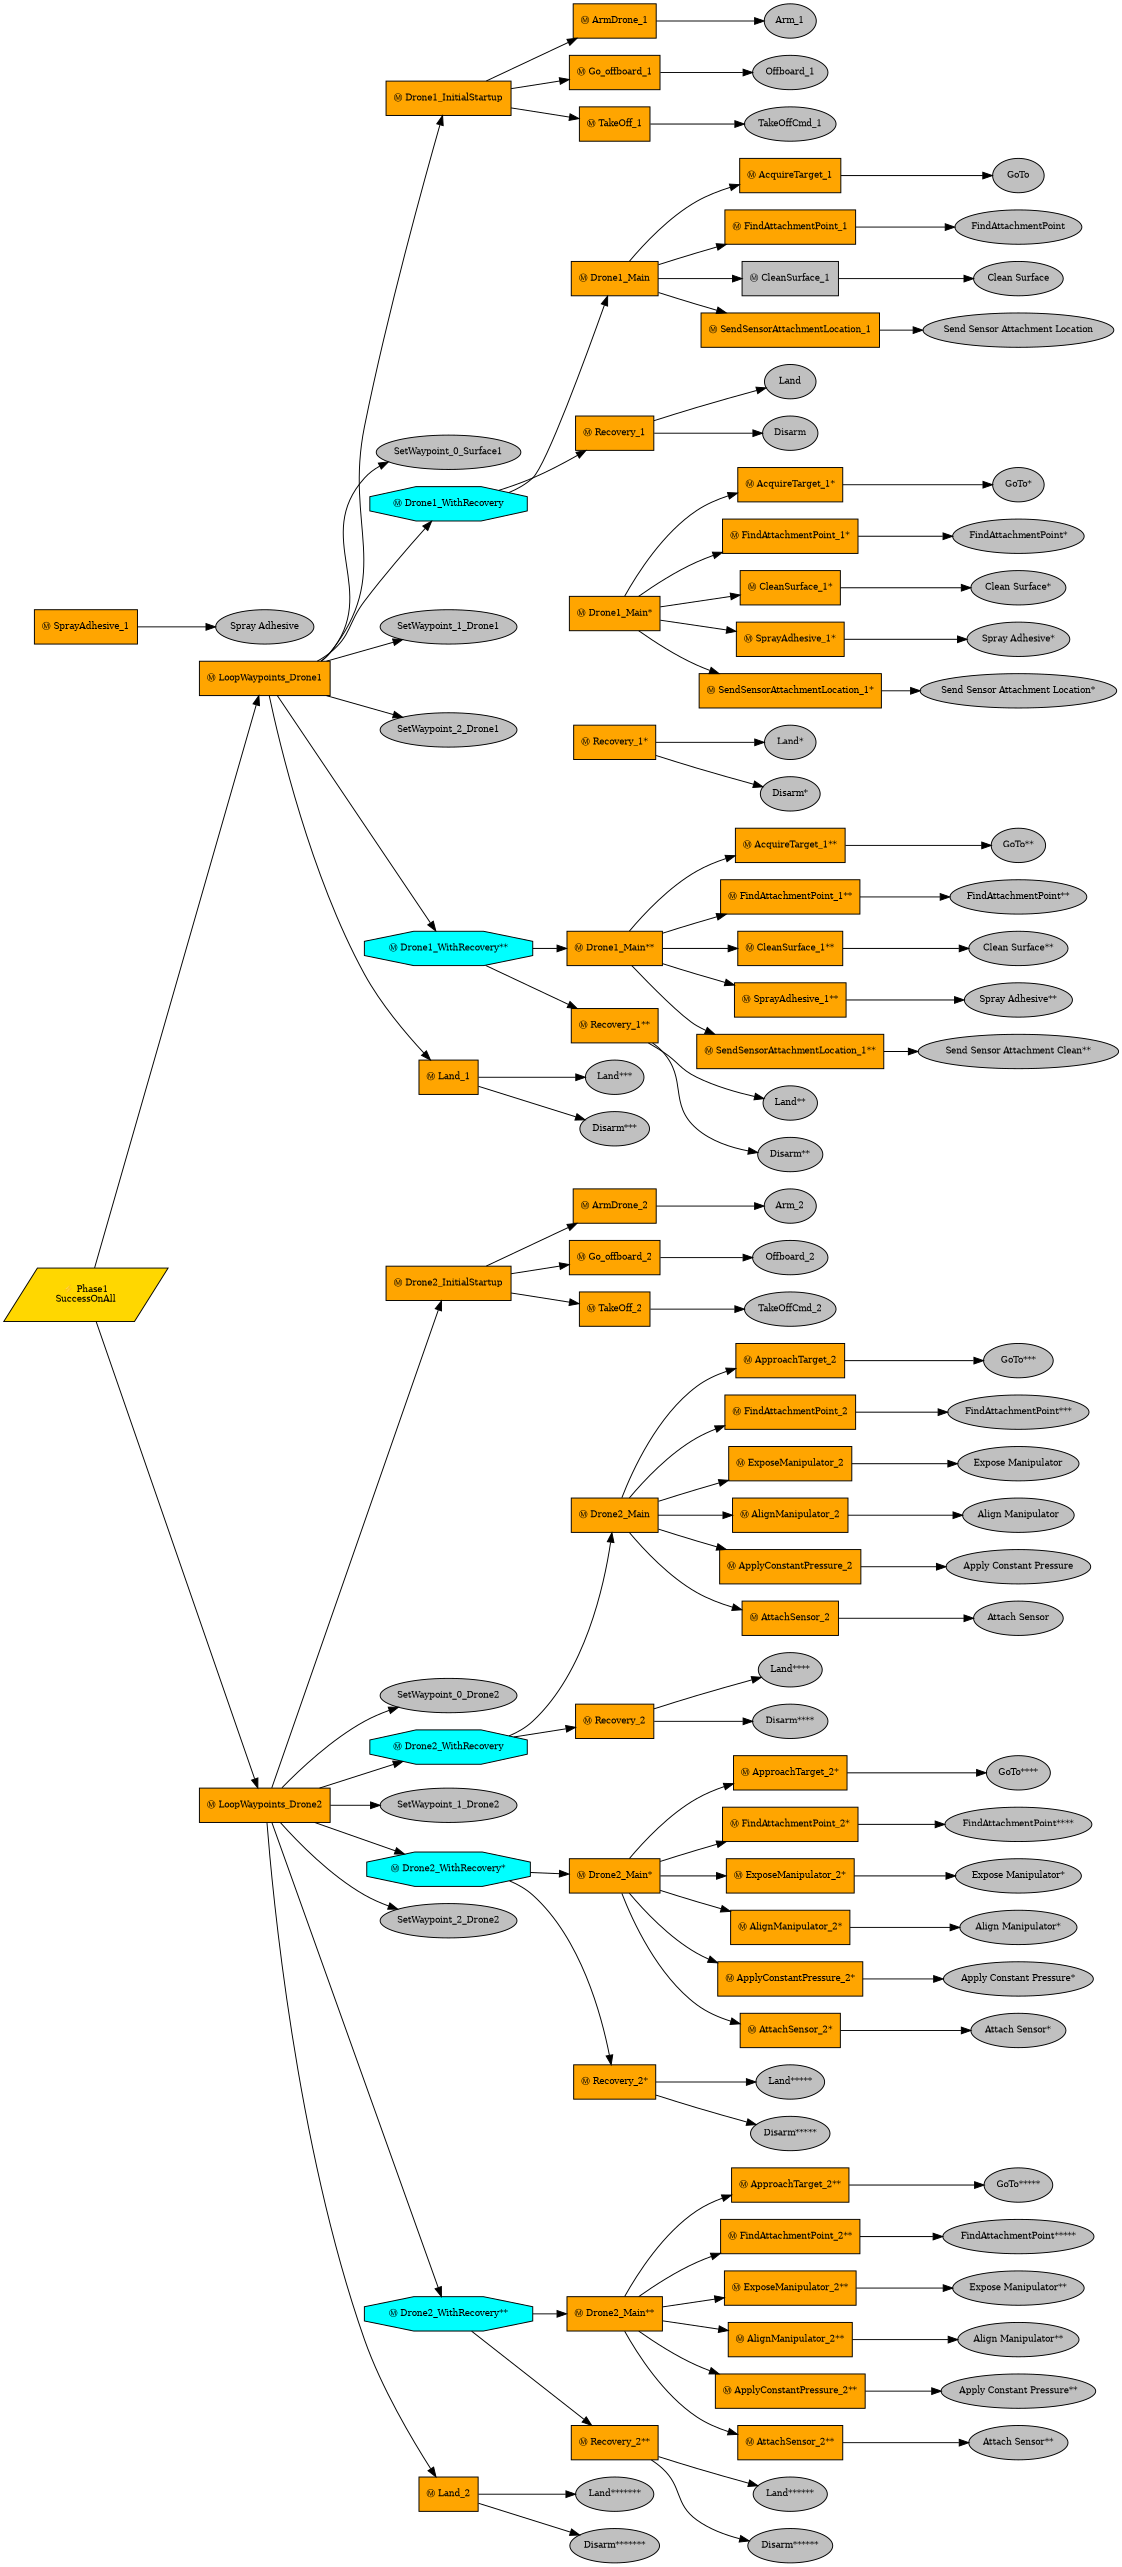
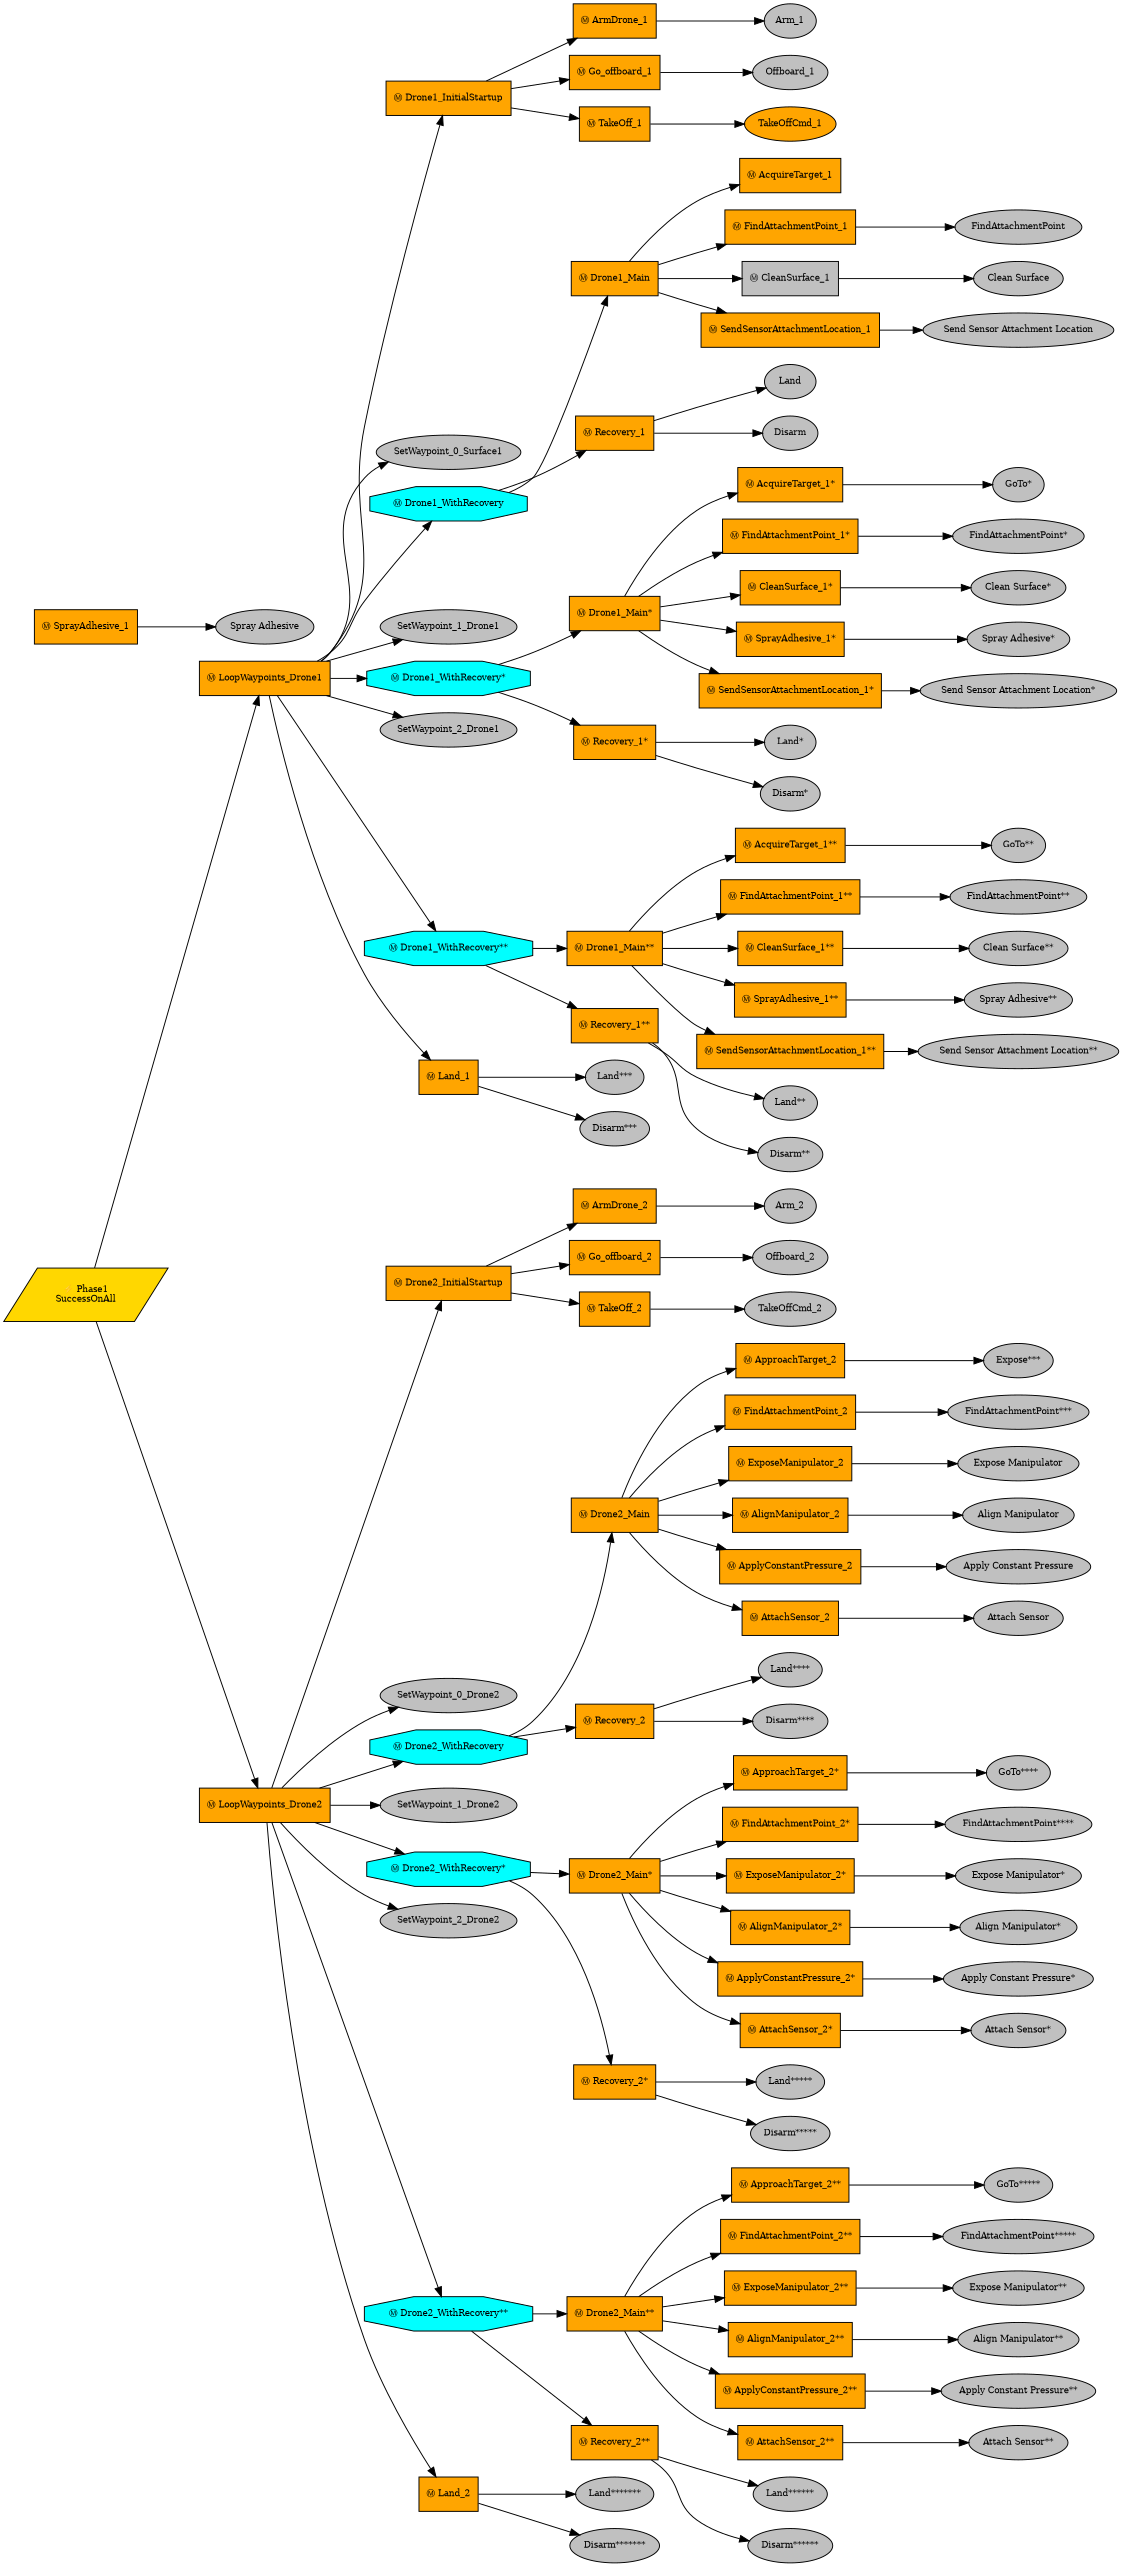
(790, 124) -> (790, 124)
(1018, 176) -> none
none -> (449, 678)
(1018, 1051) -> (1018, 1051)
(1018, 1361) -> (1018, 1361)
